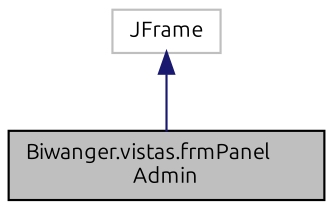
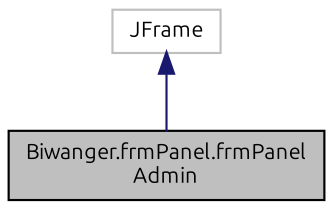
(167, 165) -> (167, 165)
